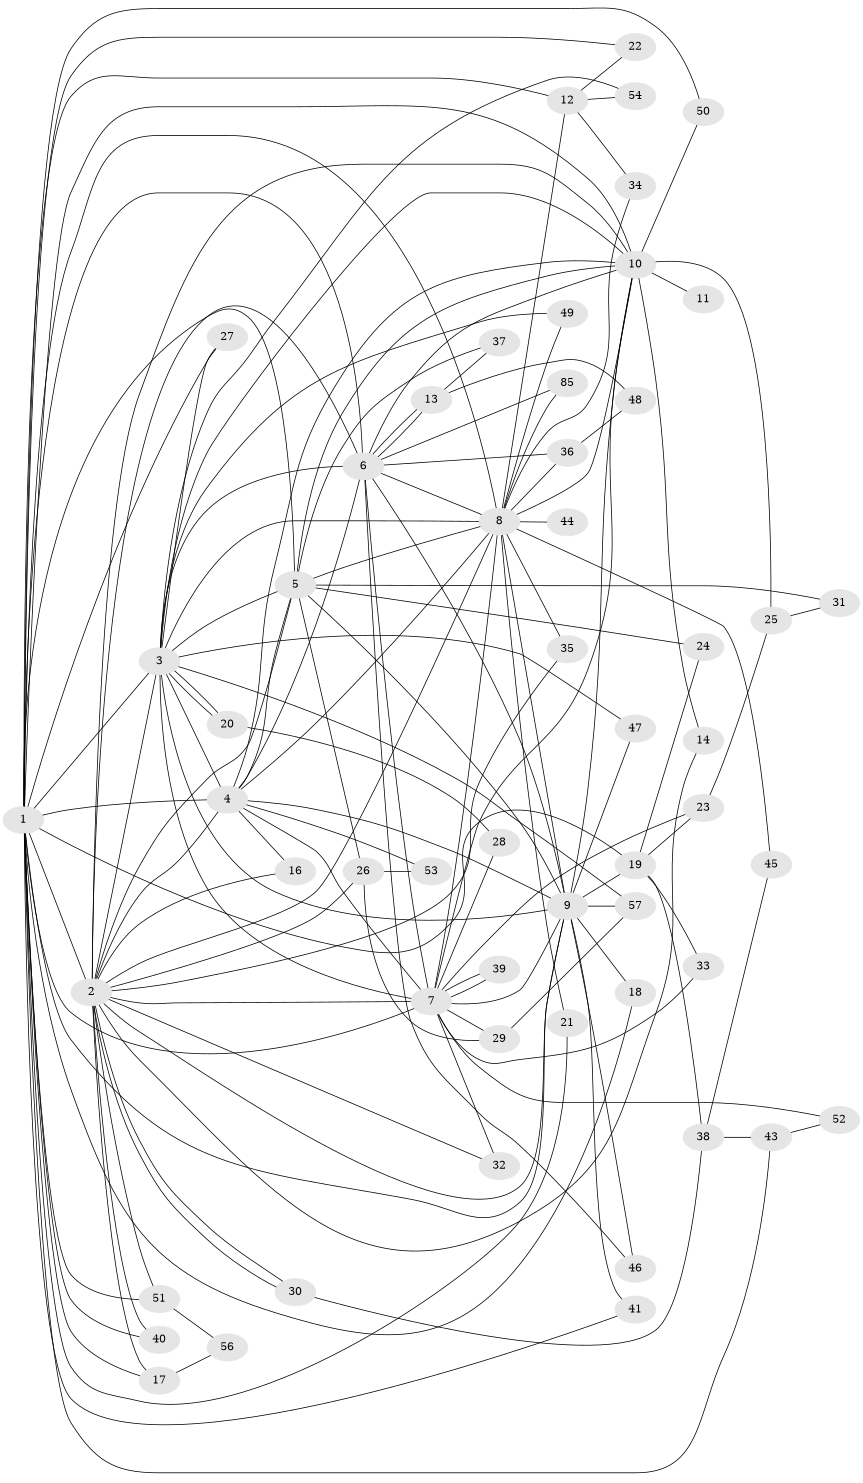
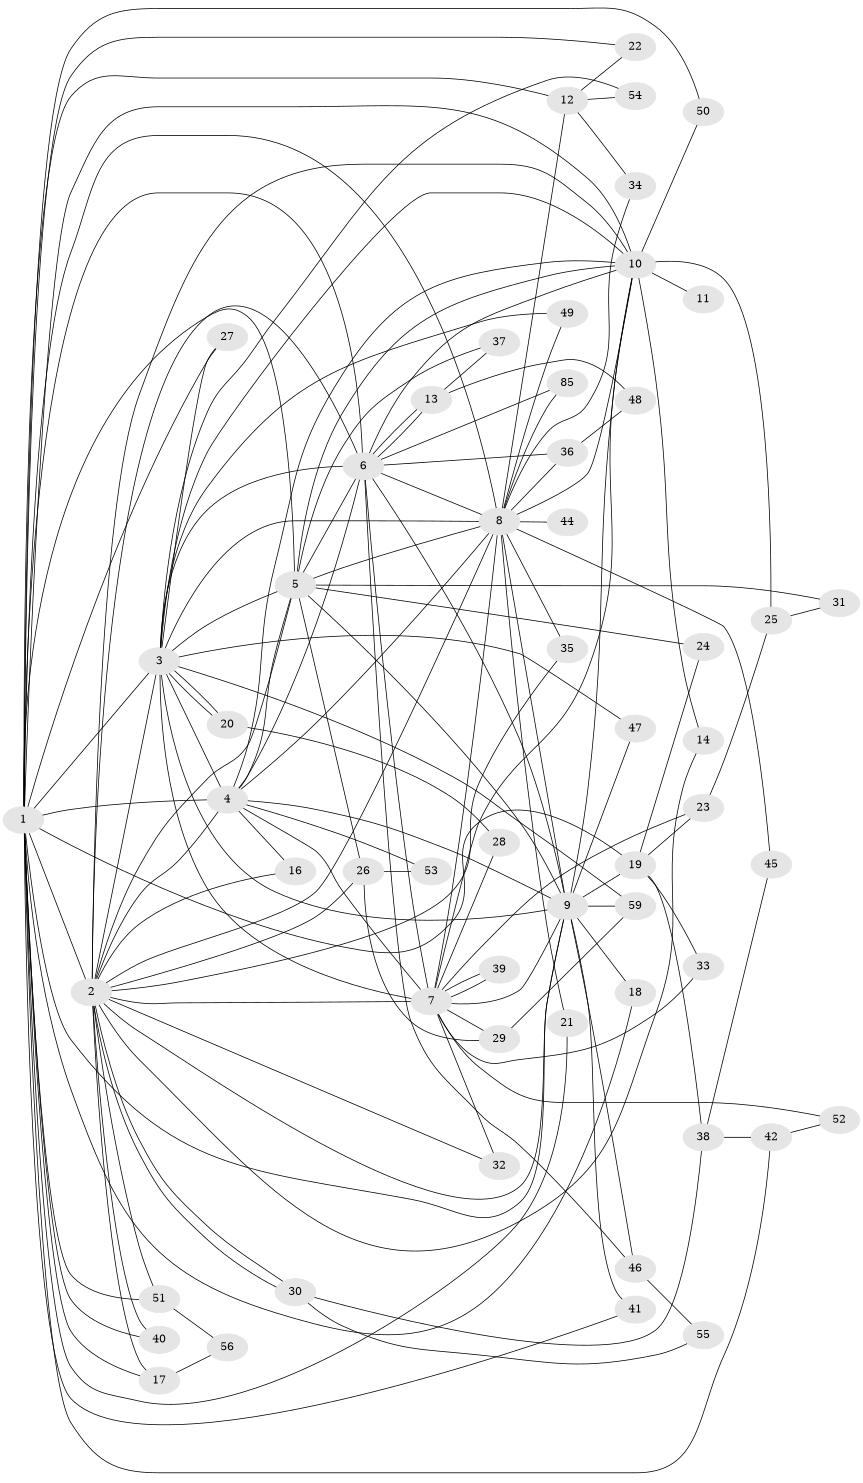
none -> (329, 526)
(635, 906) -> (635, 906)
(148, 1047) -> none
(771, 1137) -> (771, 1137)
none -> (703, 1335)
